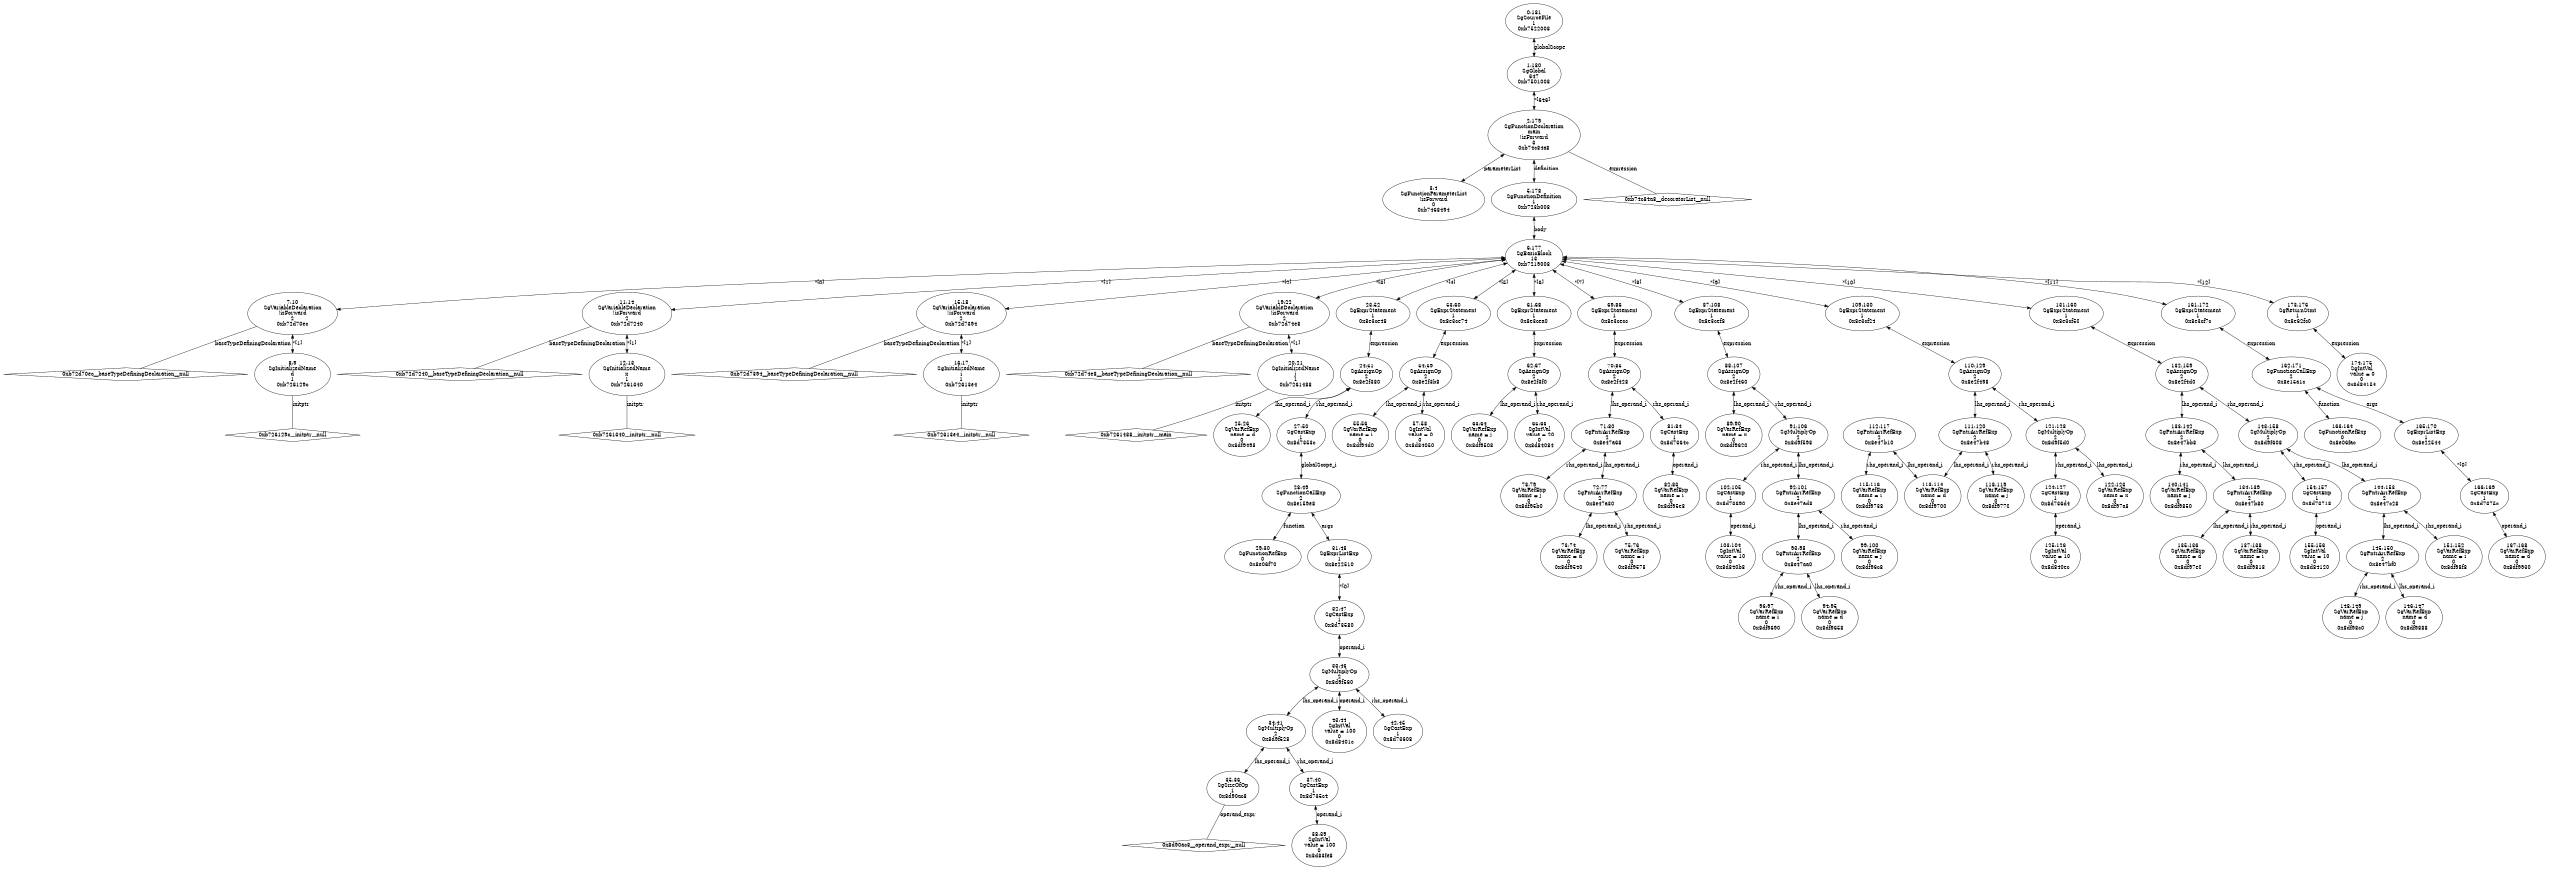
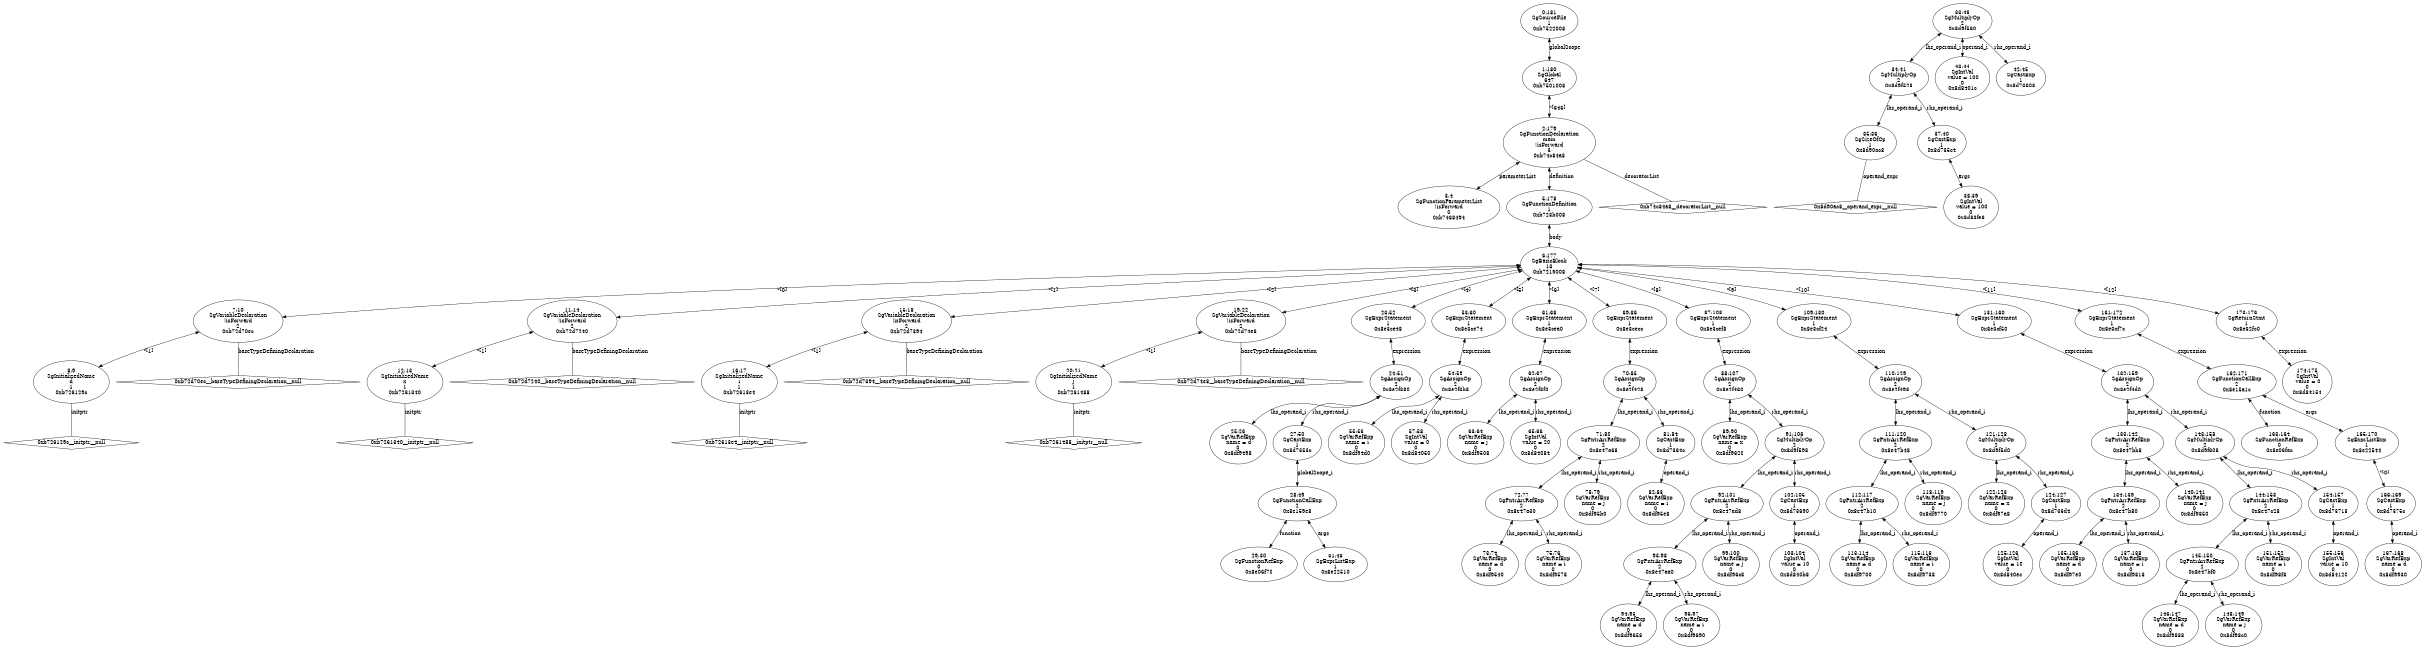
(1623, 169) -> (1642, 177)
(1136, 435) -> (1074, 443)
(1953, 464) -> (1879, 473)
(1339, 618) -> none
(1329, 815) -> (1964, 177)
